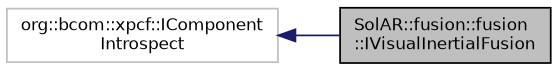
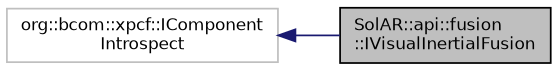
(445, 35) -> (445, 35)
